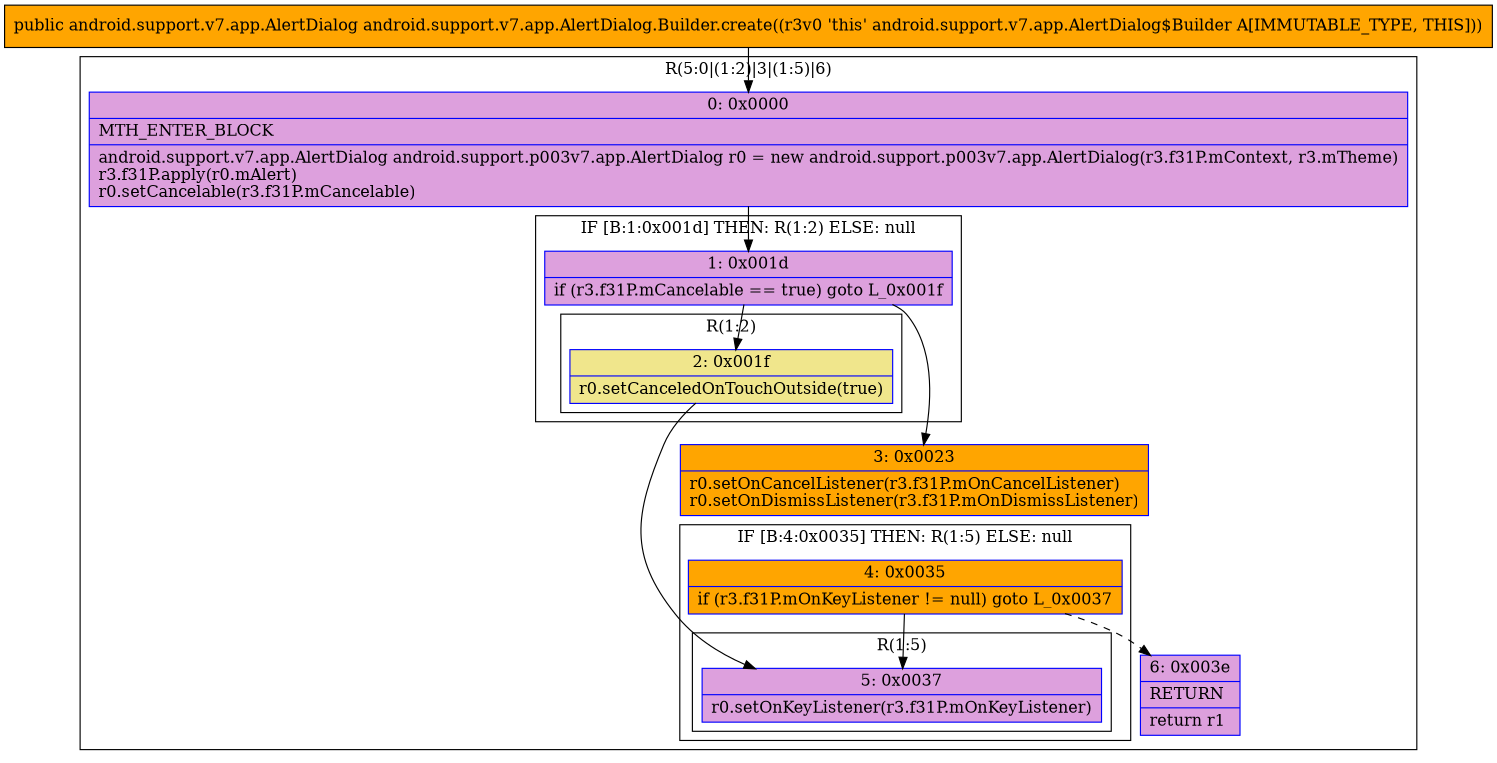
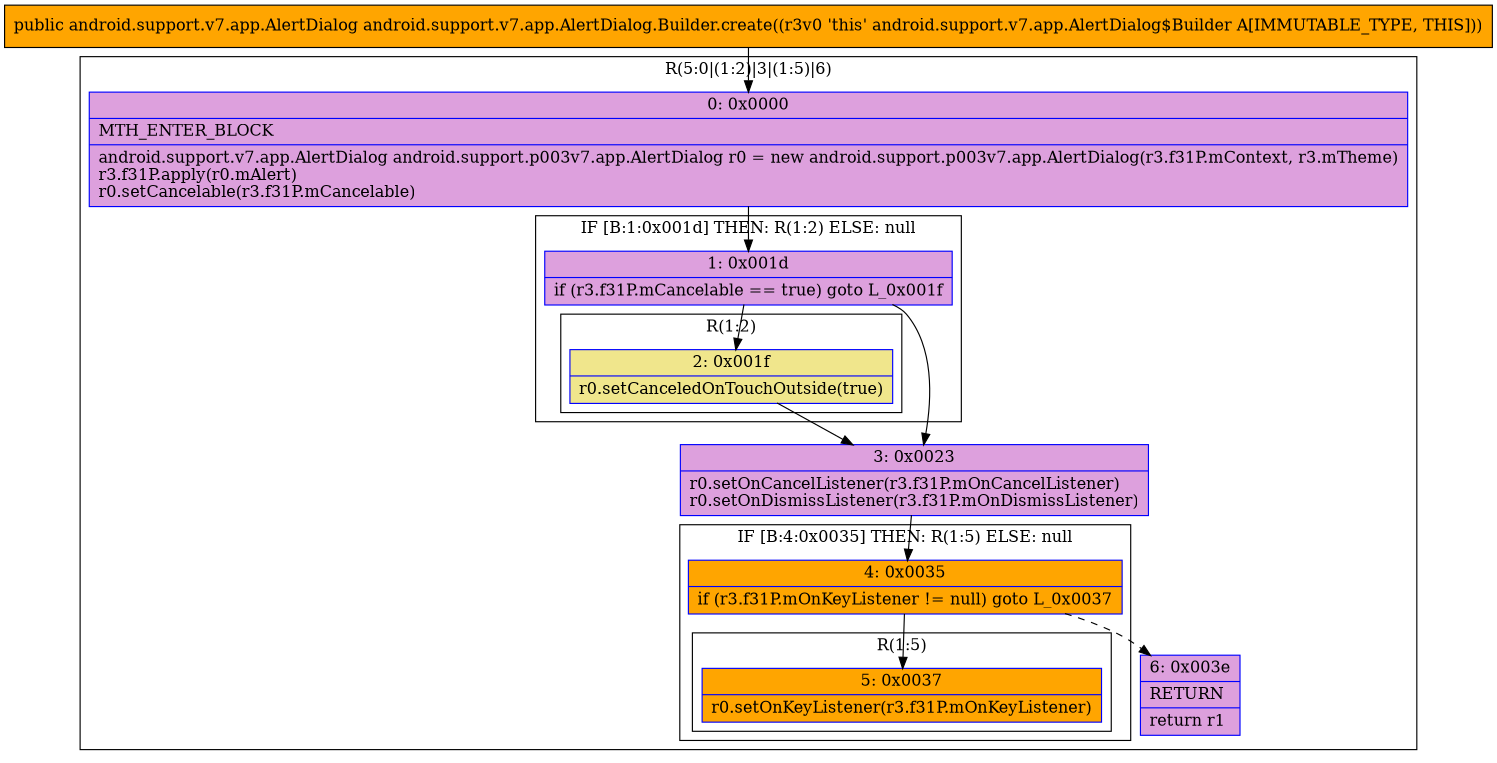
(914, 480) -> (914, 480)
none -> (910, 532)
(643, 549) -> (825, 429)
(902, 695) -> (902, 695)
